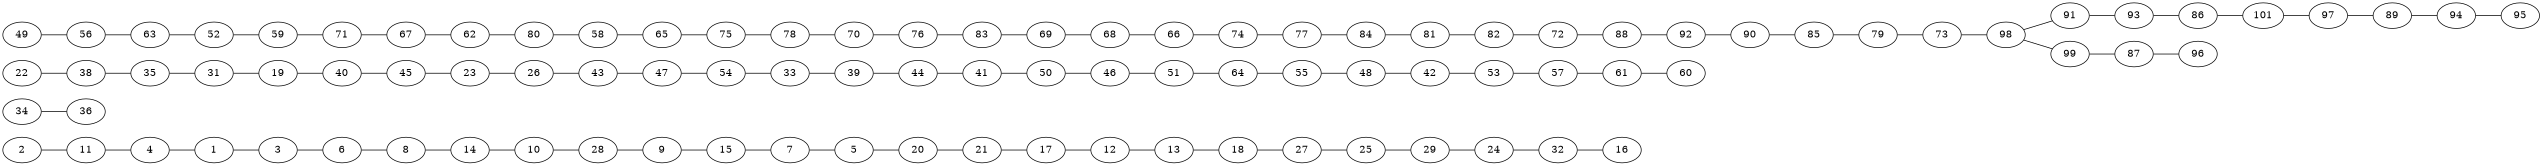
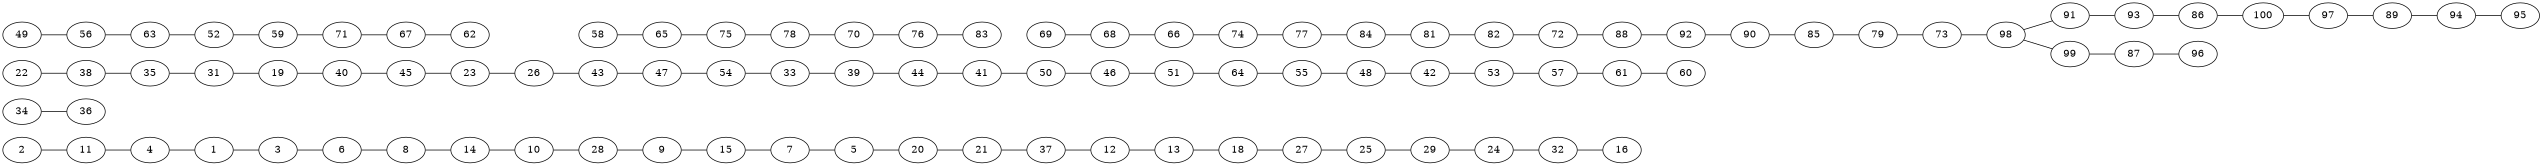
(2263, 16) -> (2263, 16)
(534, 35) -> none
(1014, 35) -> none
(1046, 150) -> (1046, 150)
